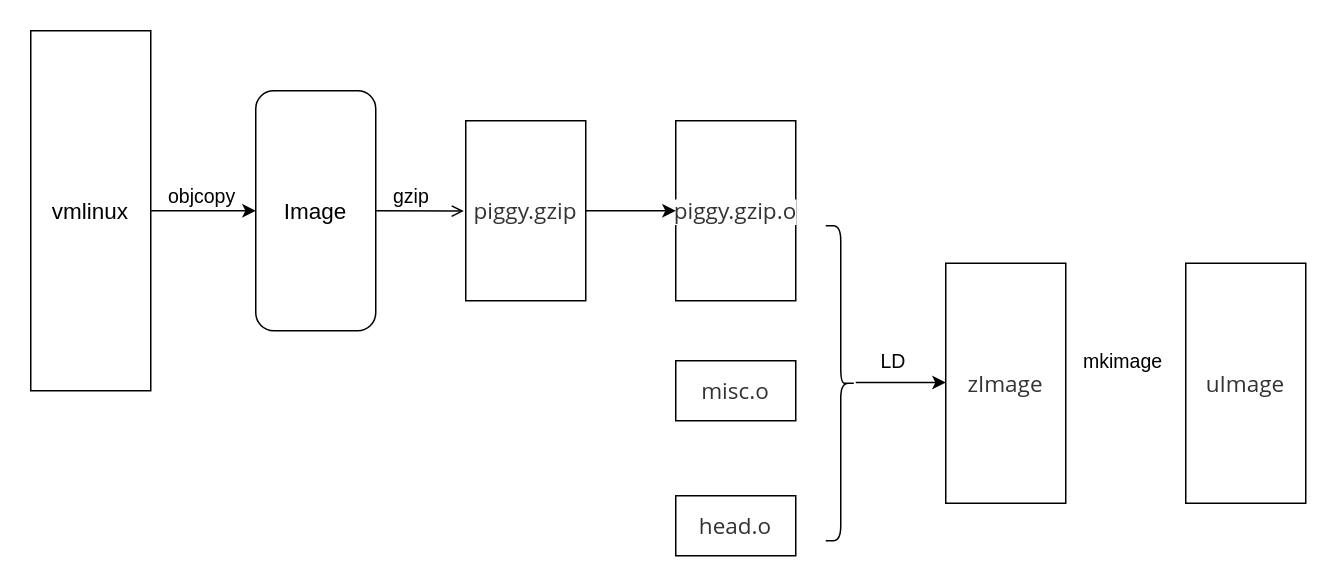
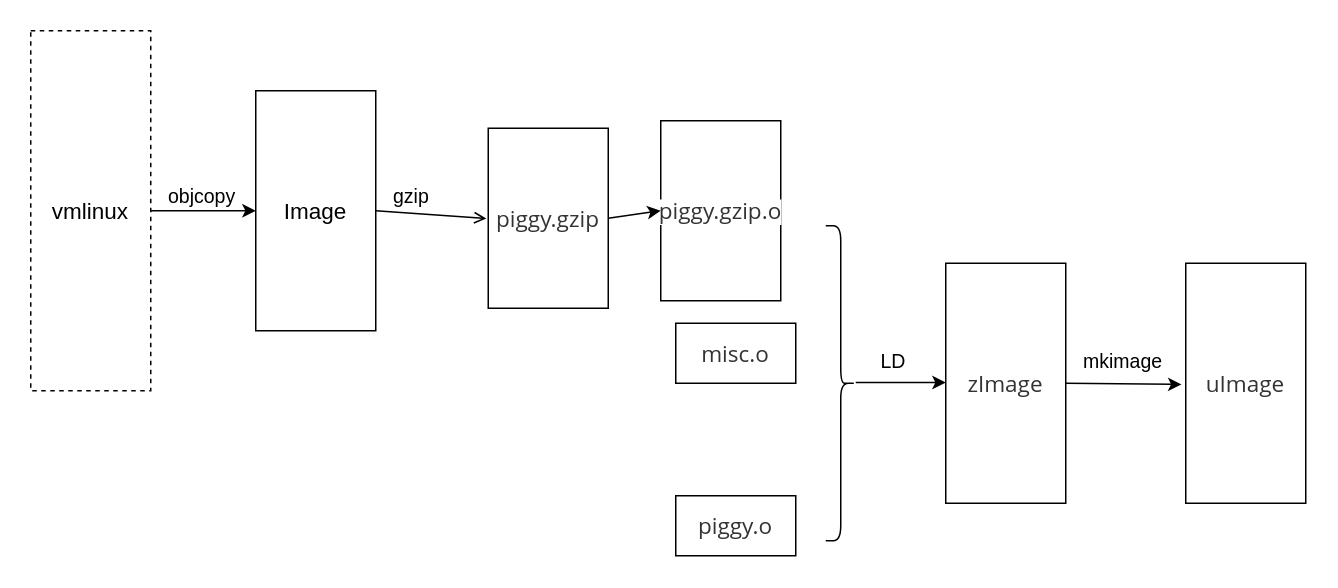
(91, 211) -> (91, 211)
(316, 211) -> (316, 211)
(526, 211) -> (548, 218)
(736, 211) -> (721, 211)
none -> (1119, 384)
(736, 391) -> (736, 353)
(736, 526) -> (736, 526)
